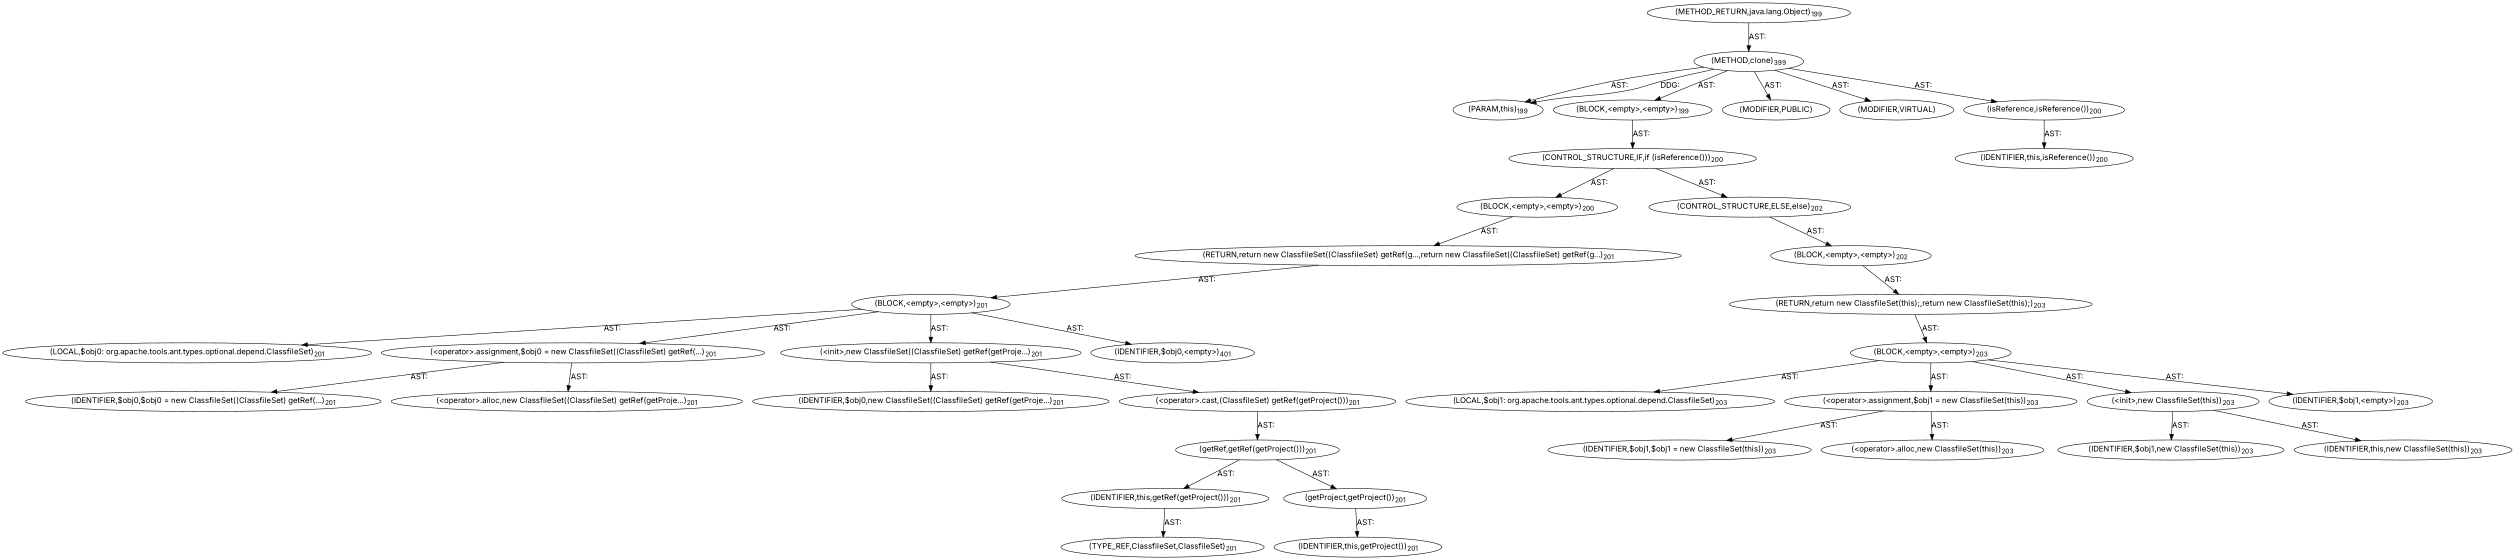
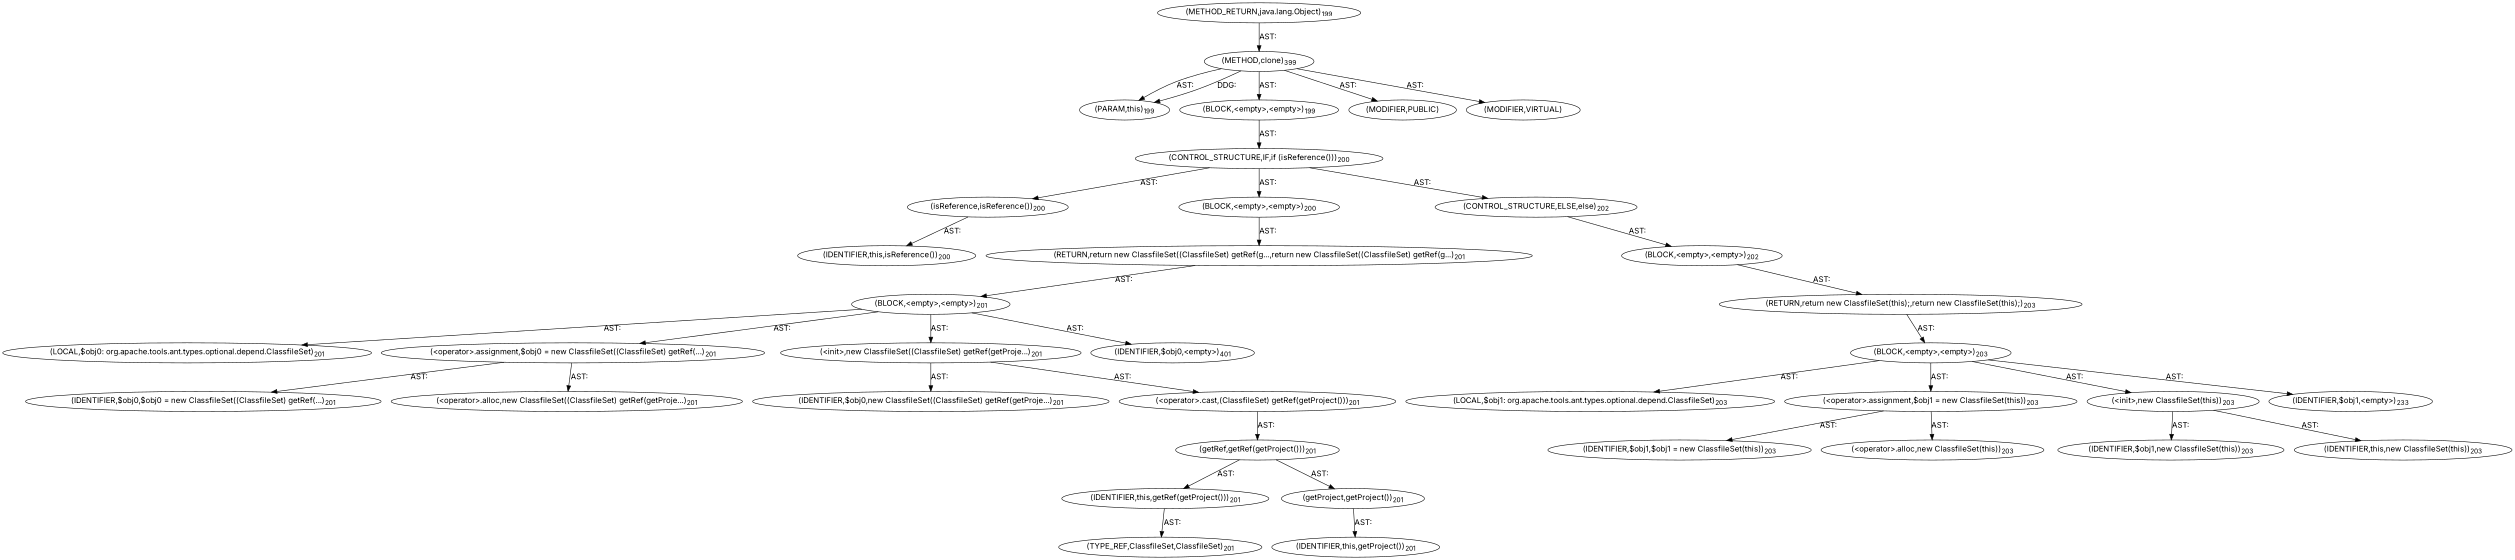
(1890, 85) -> (1124, 183)
(2403, 401) -> (2403, 401)
